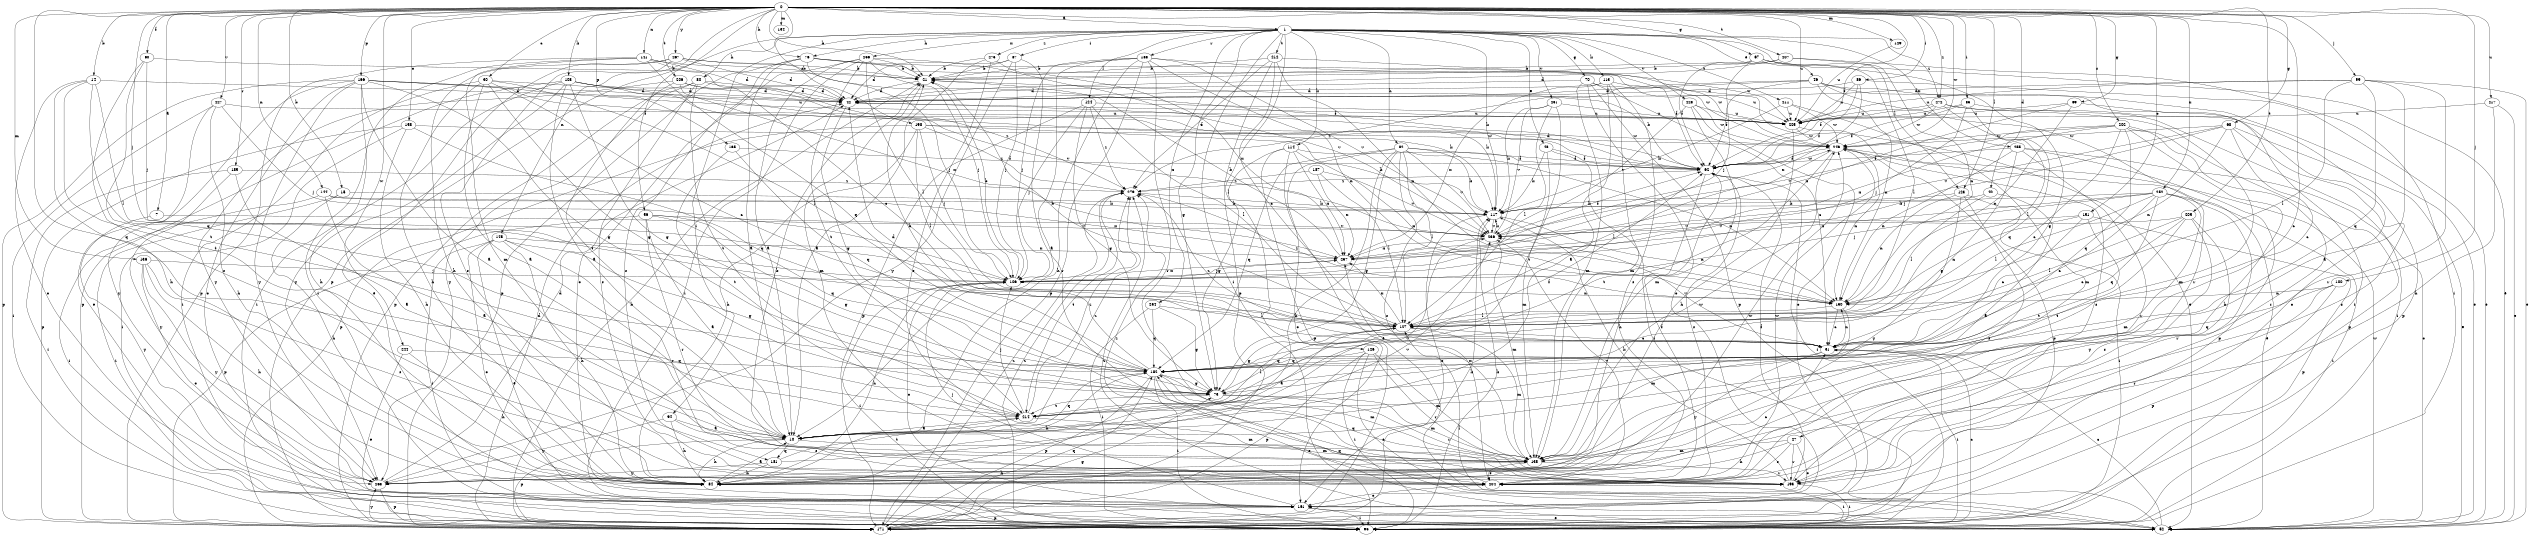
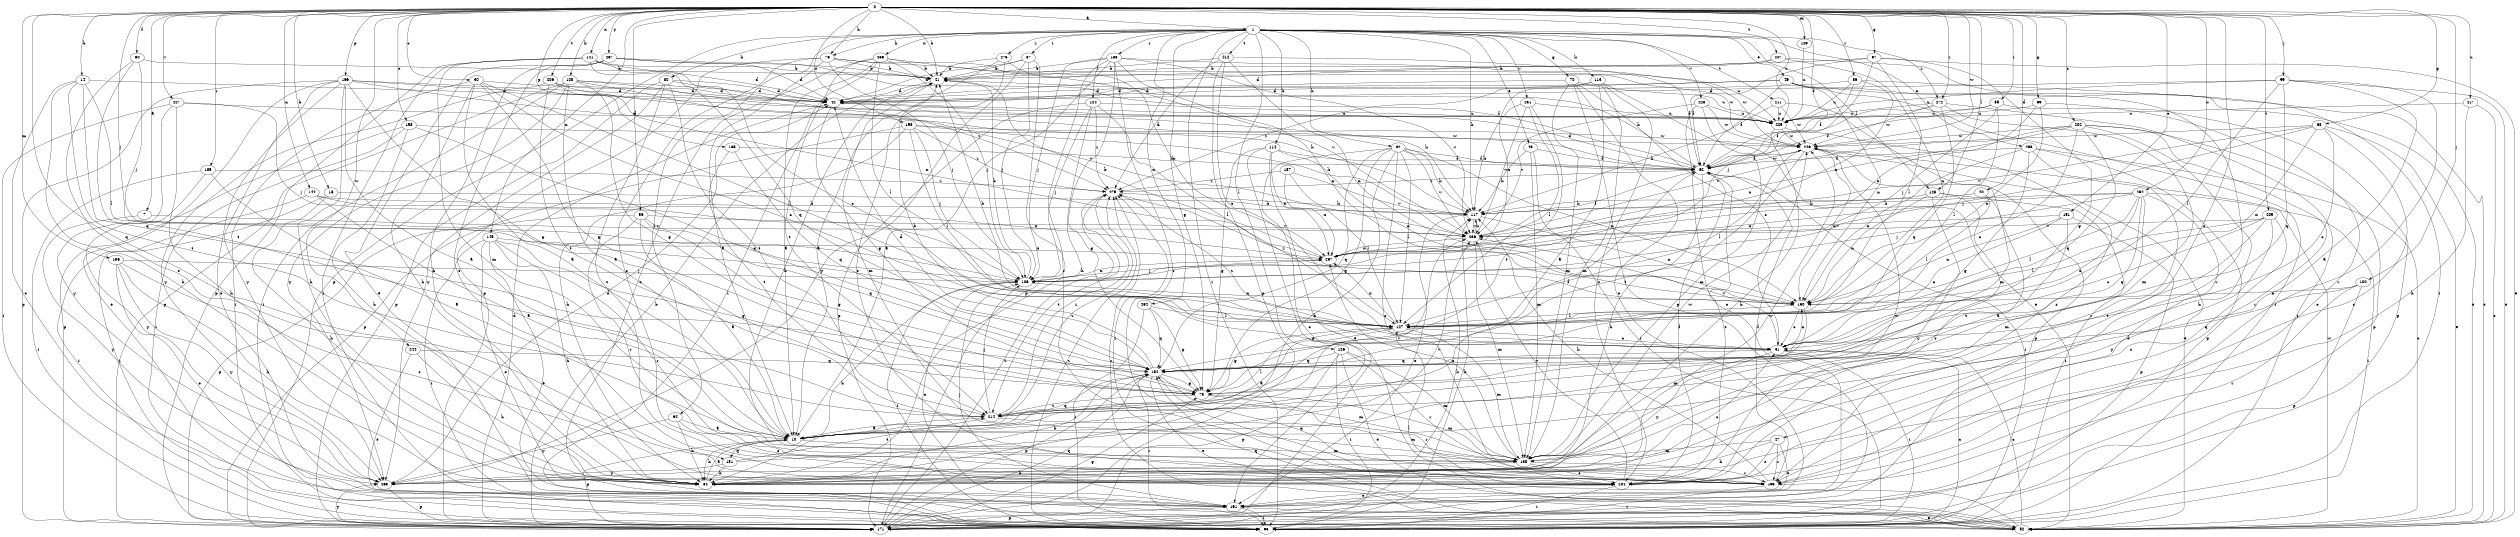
(781, 30) -> none
(2177, 339) -> (2128, 339)
